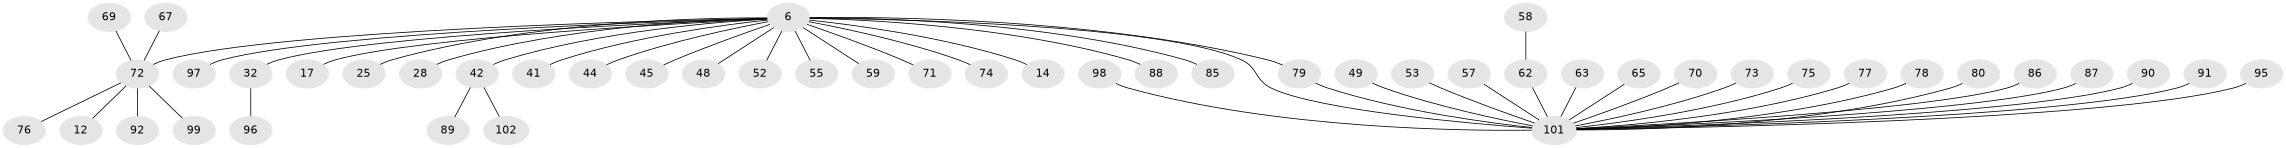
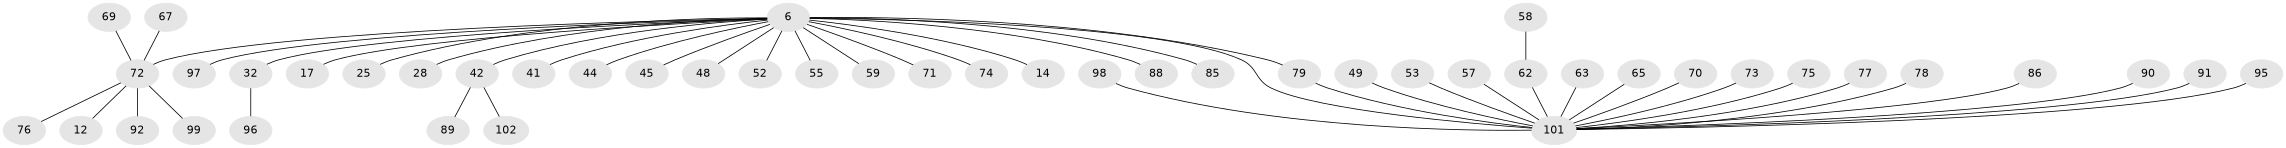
(1979, 74) -> none
(2092, 74) -> none
